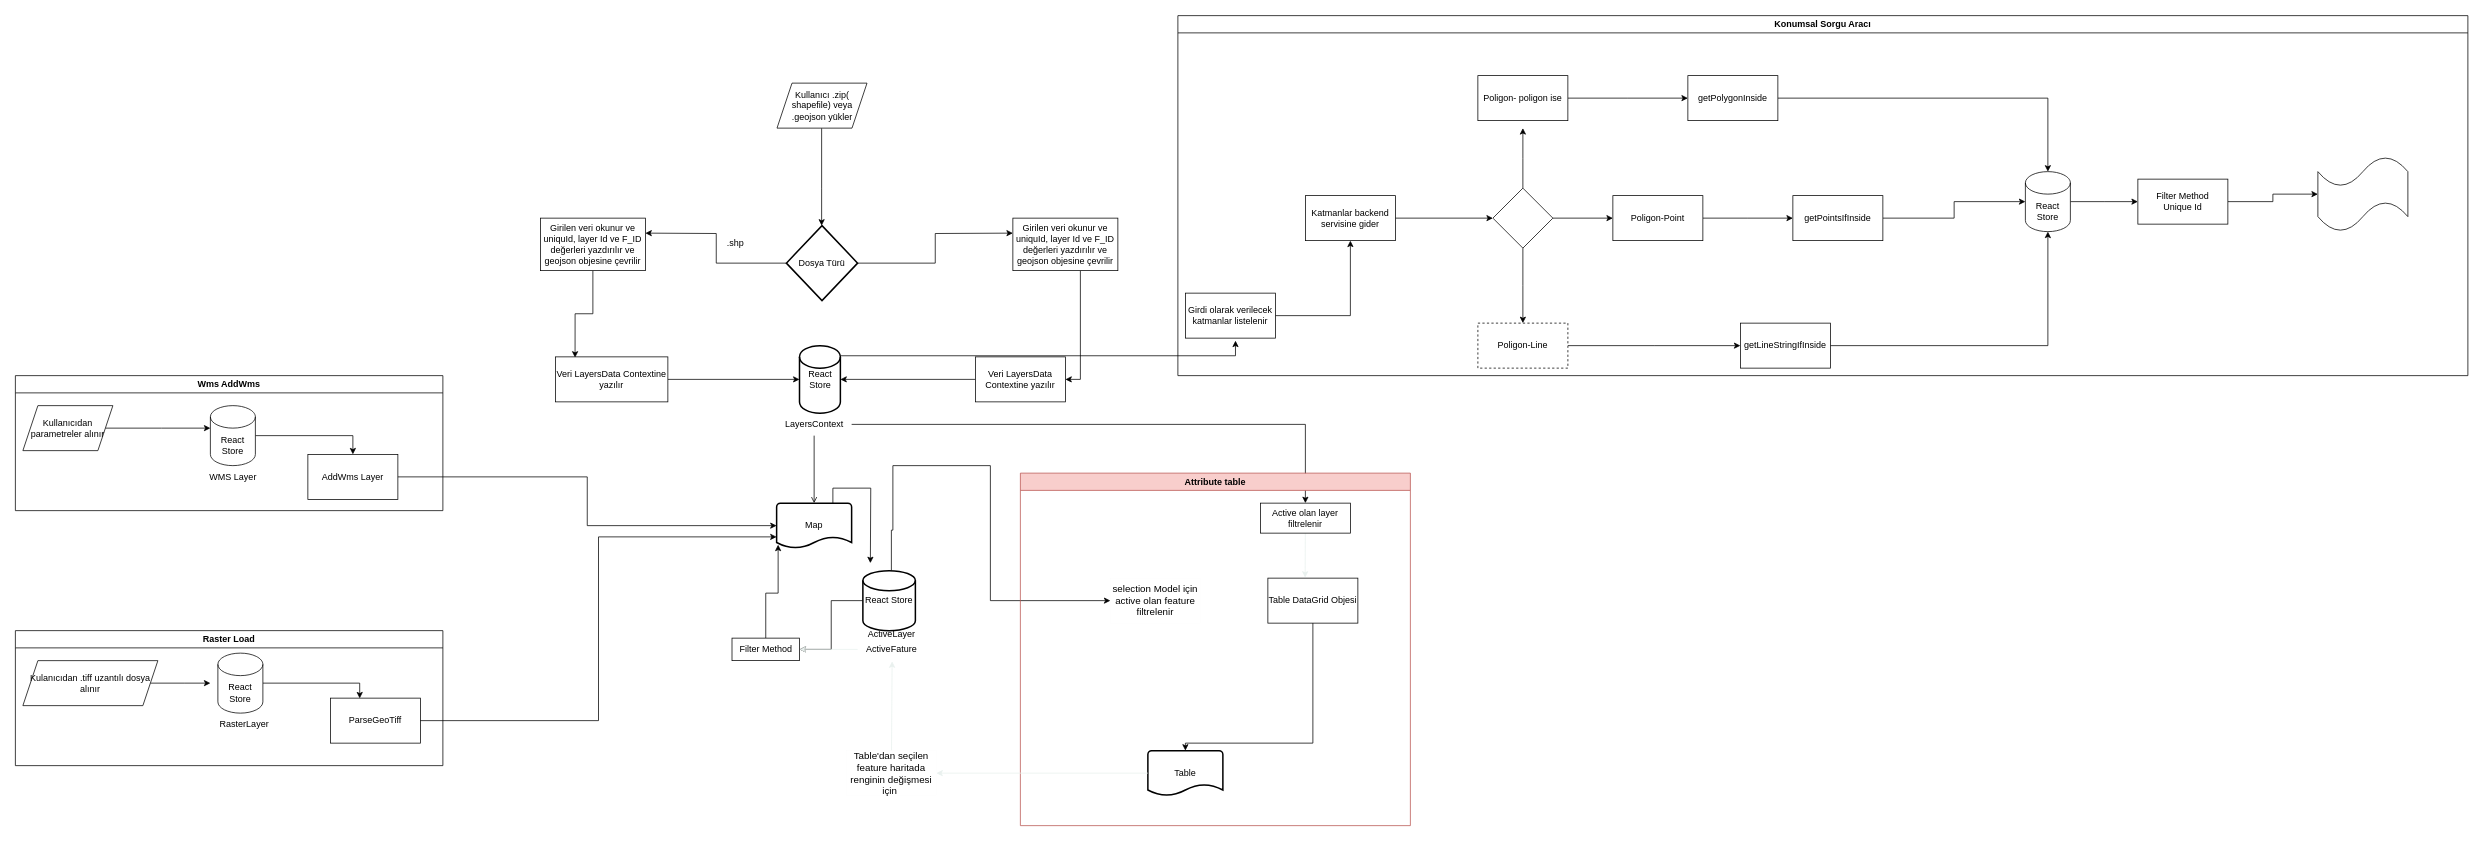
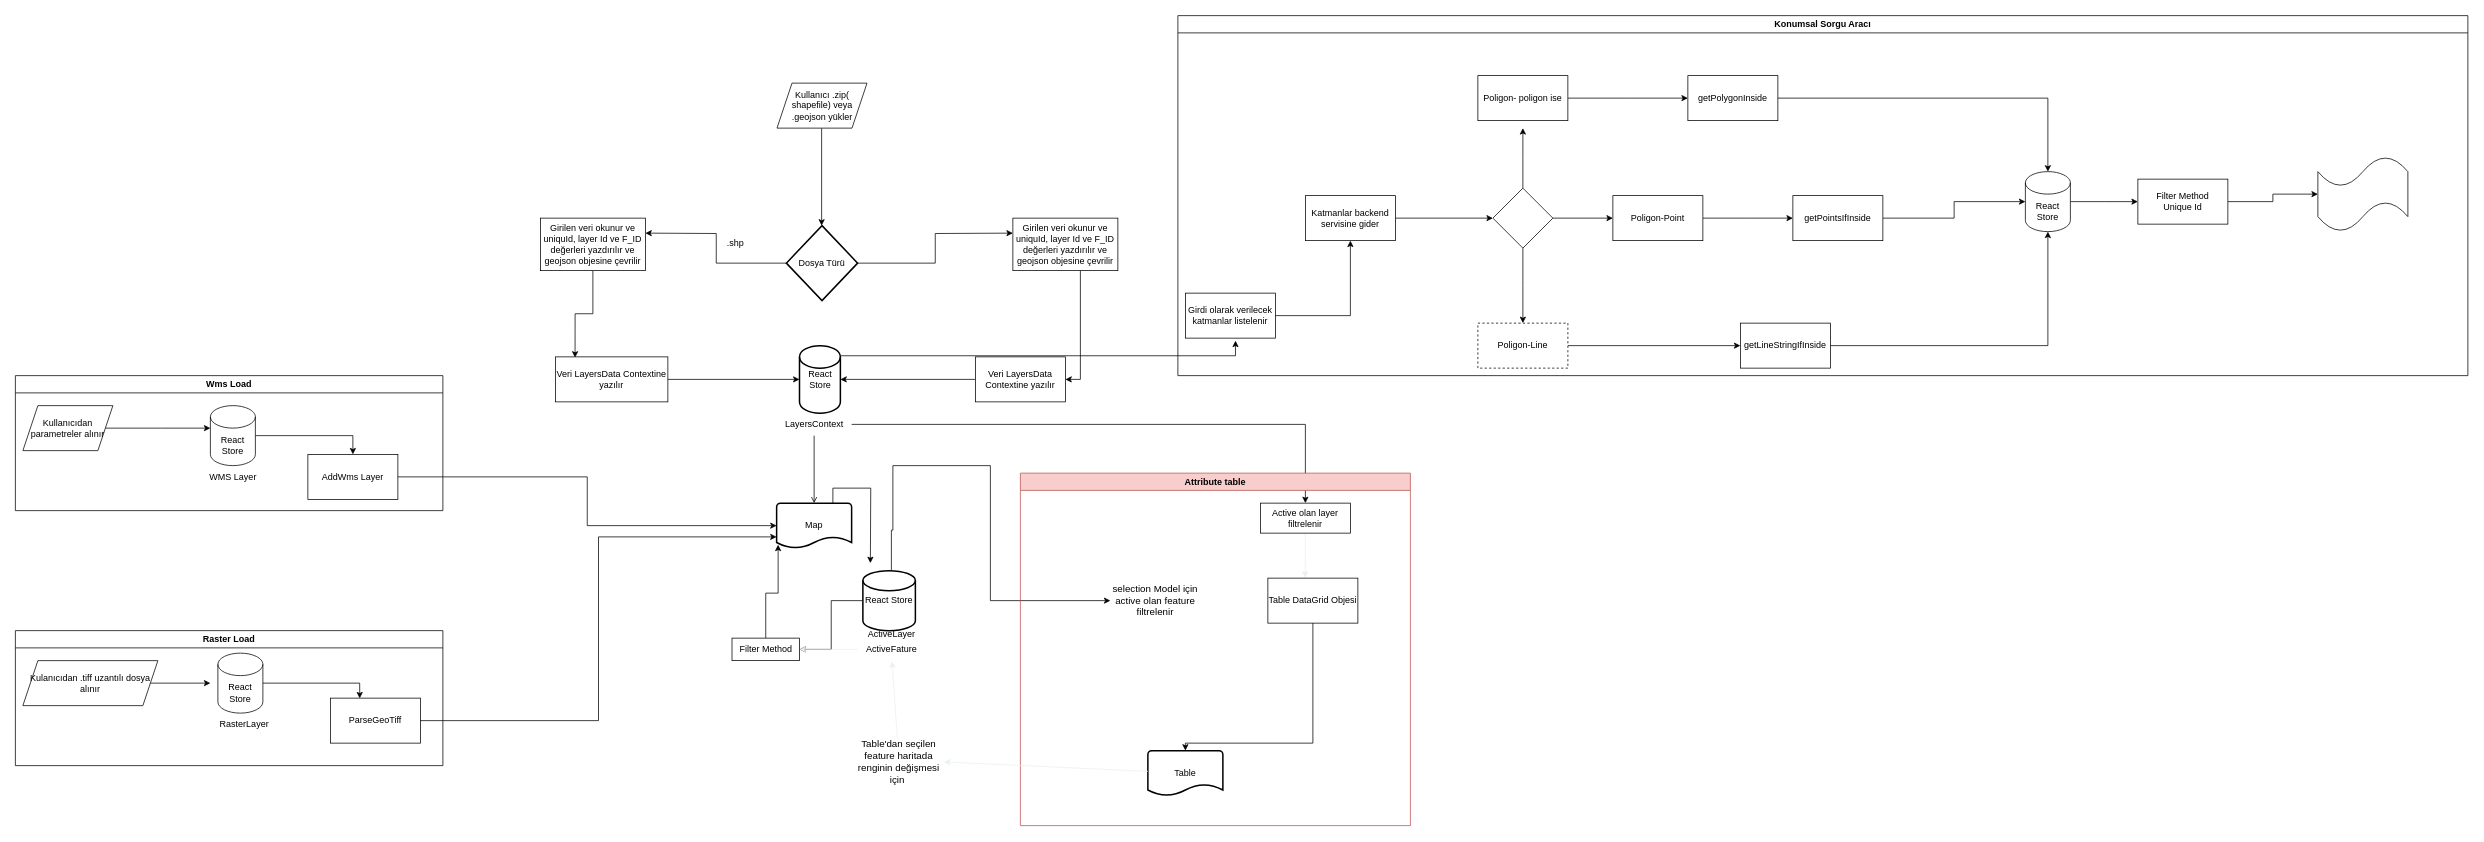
(229, 384) -> (229, 384)
(891, 773) -> (899, 762)
